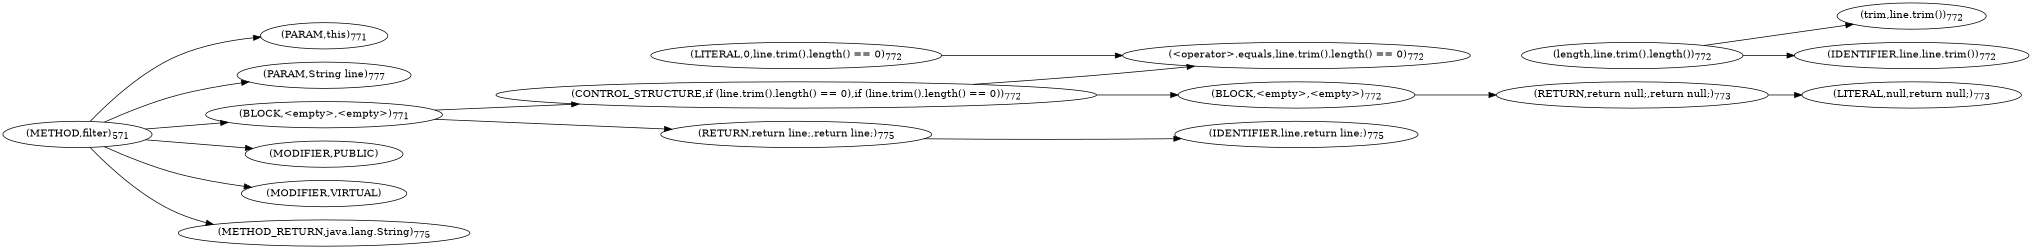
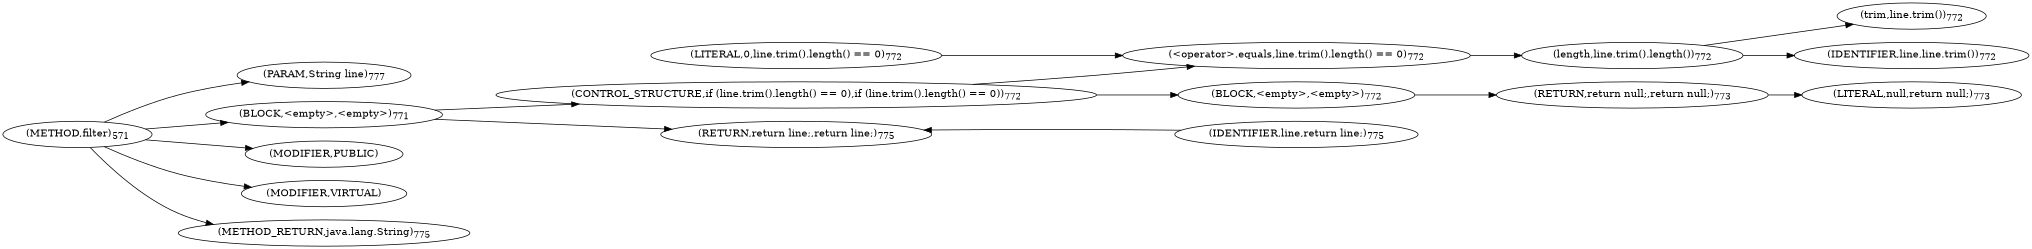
(324, 36) -> none
none -> (1492, 56)
(1049, 139) -> (1056, 129)
